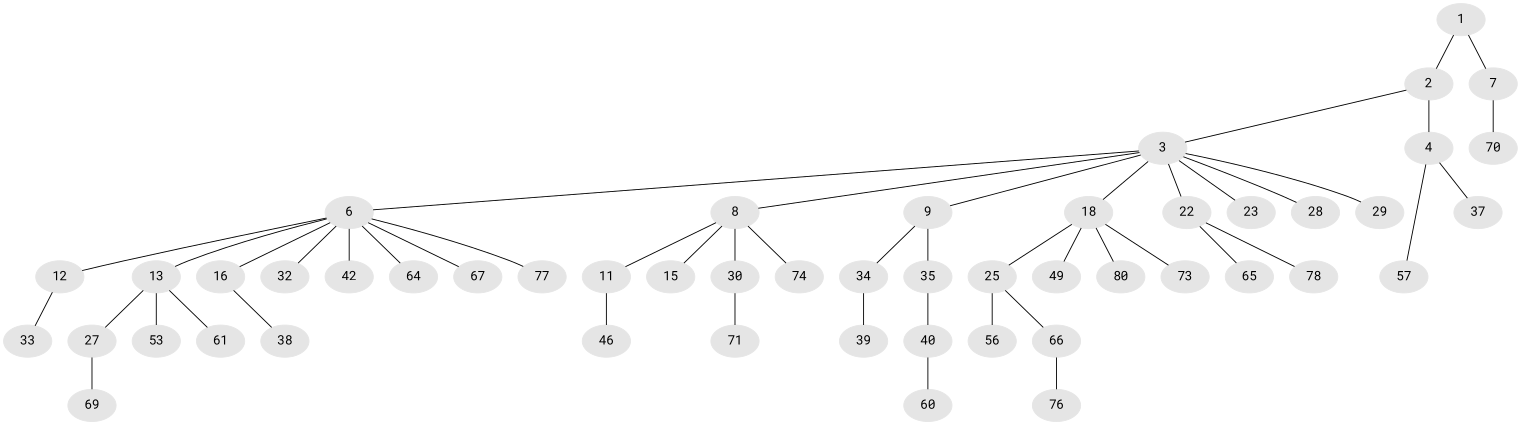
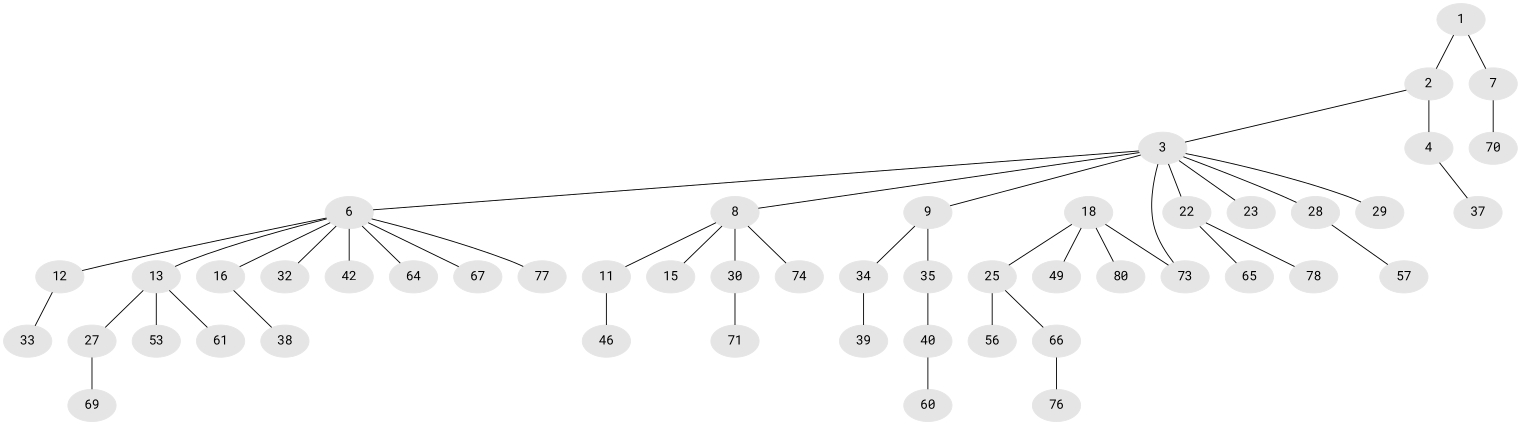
(1126, 181) -> (1152, 216)
(1416, 213) -> (1360, 245)
